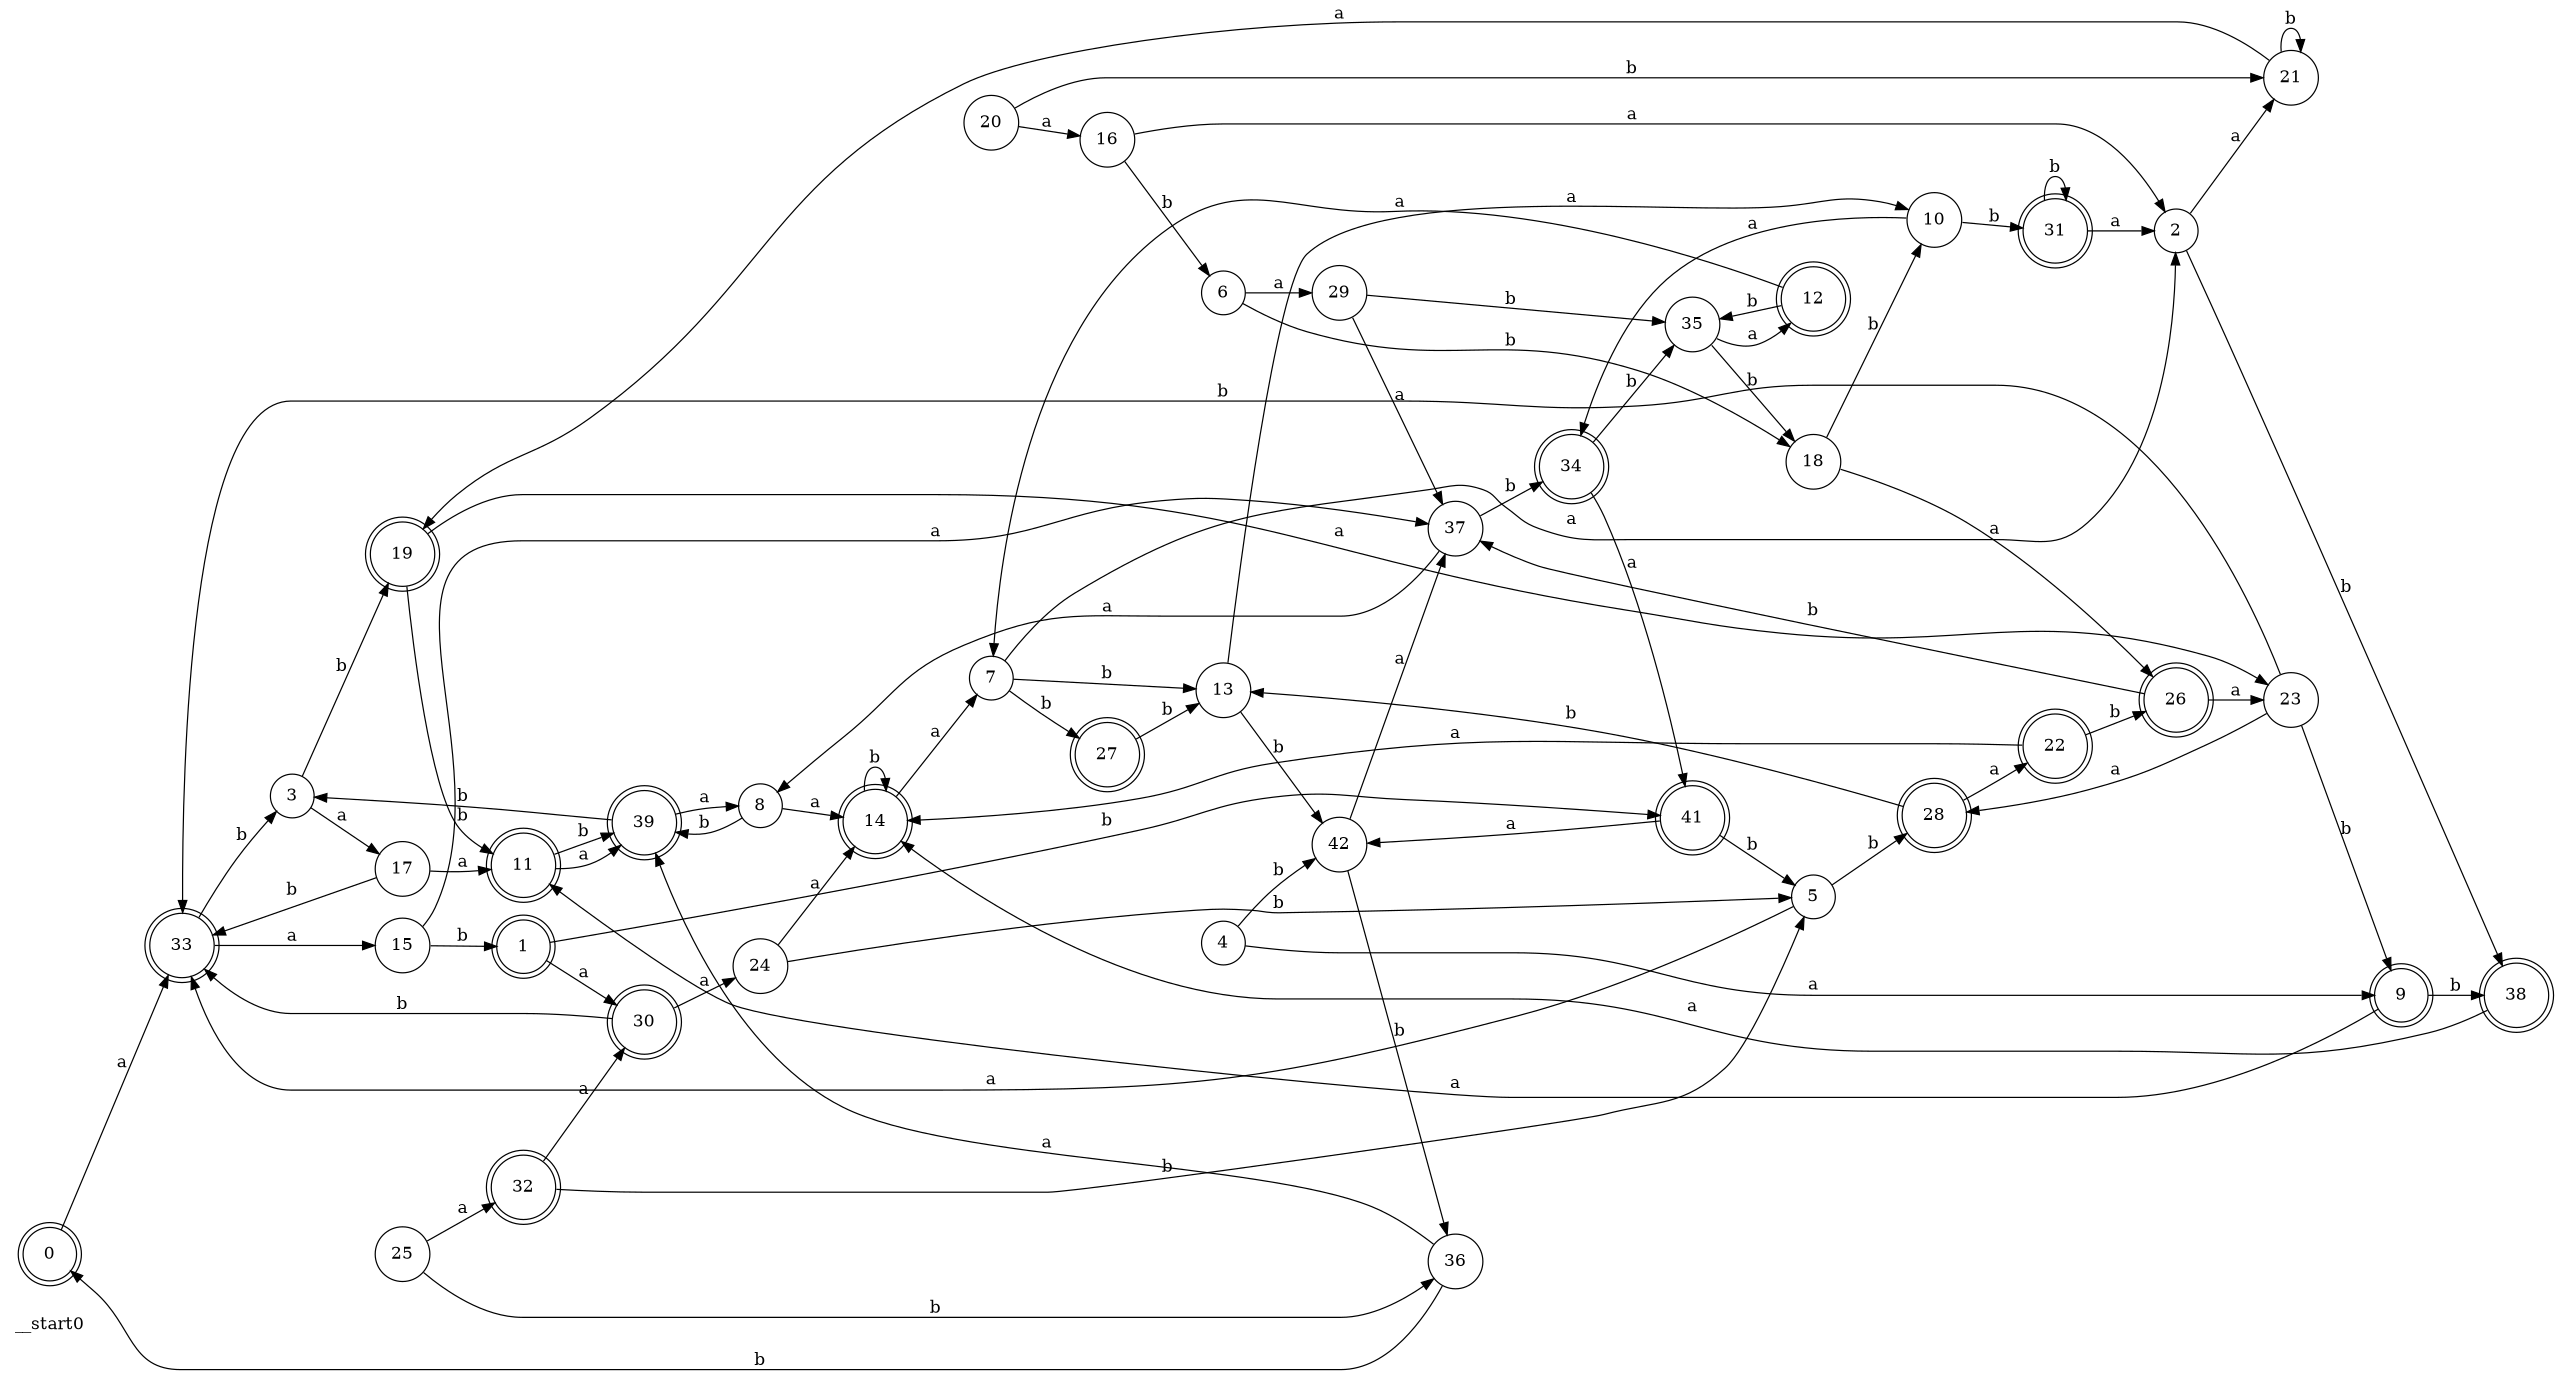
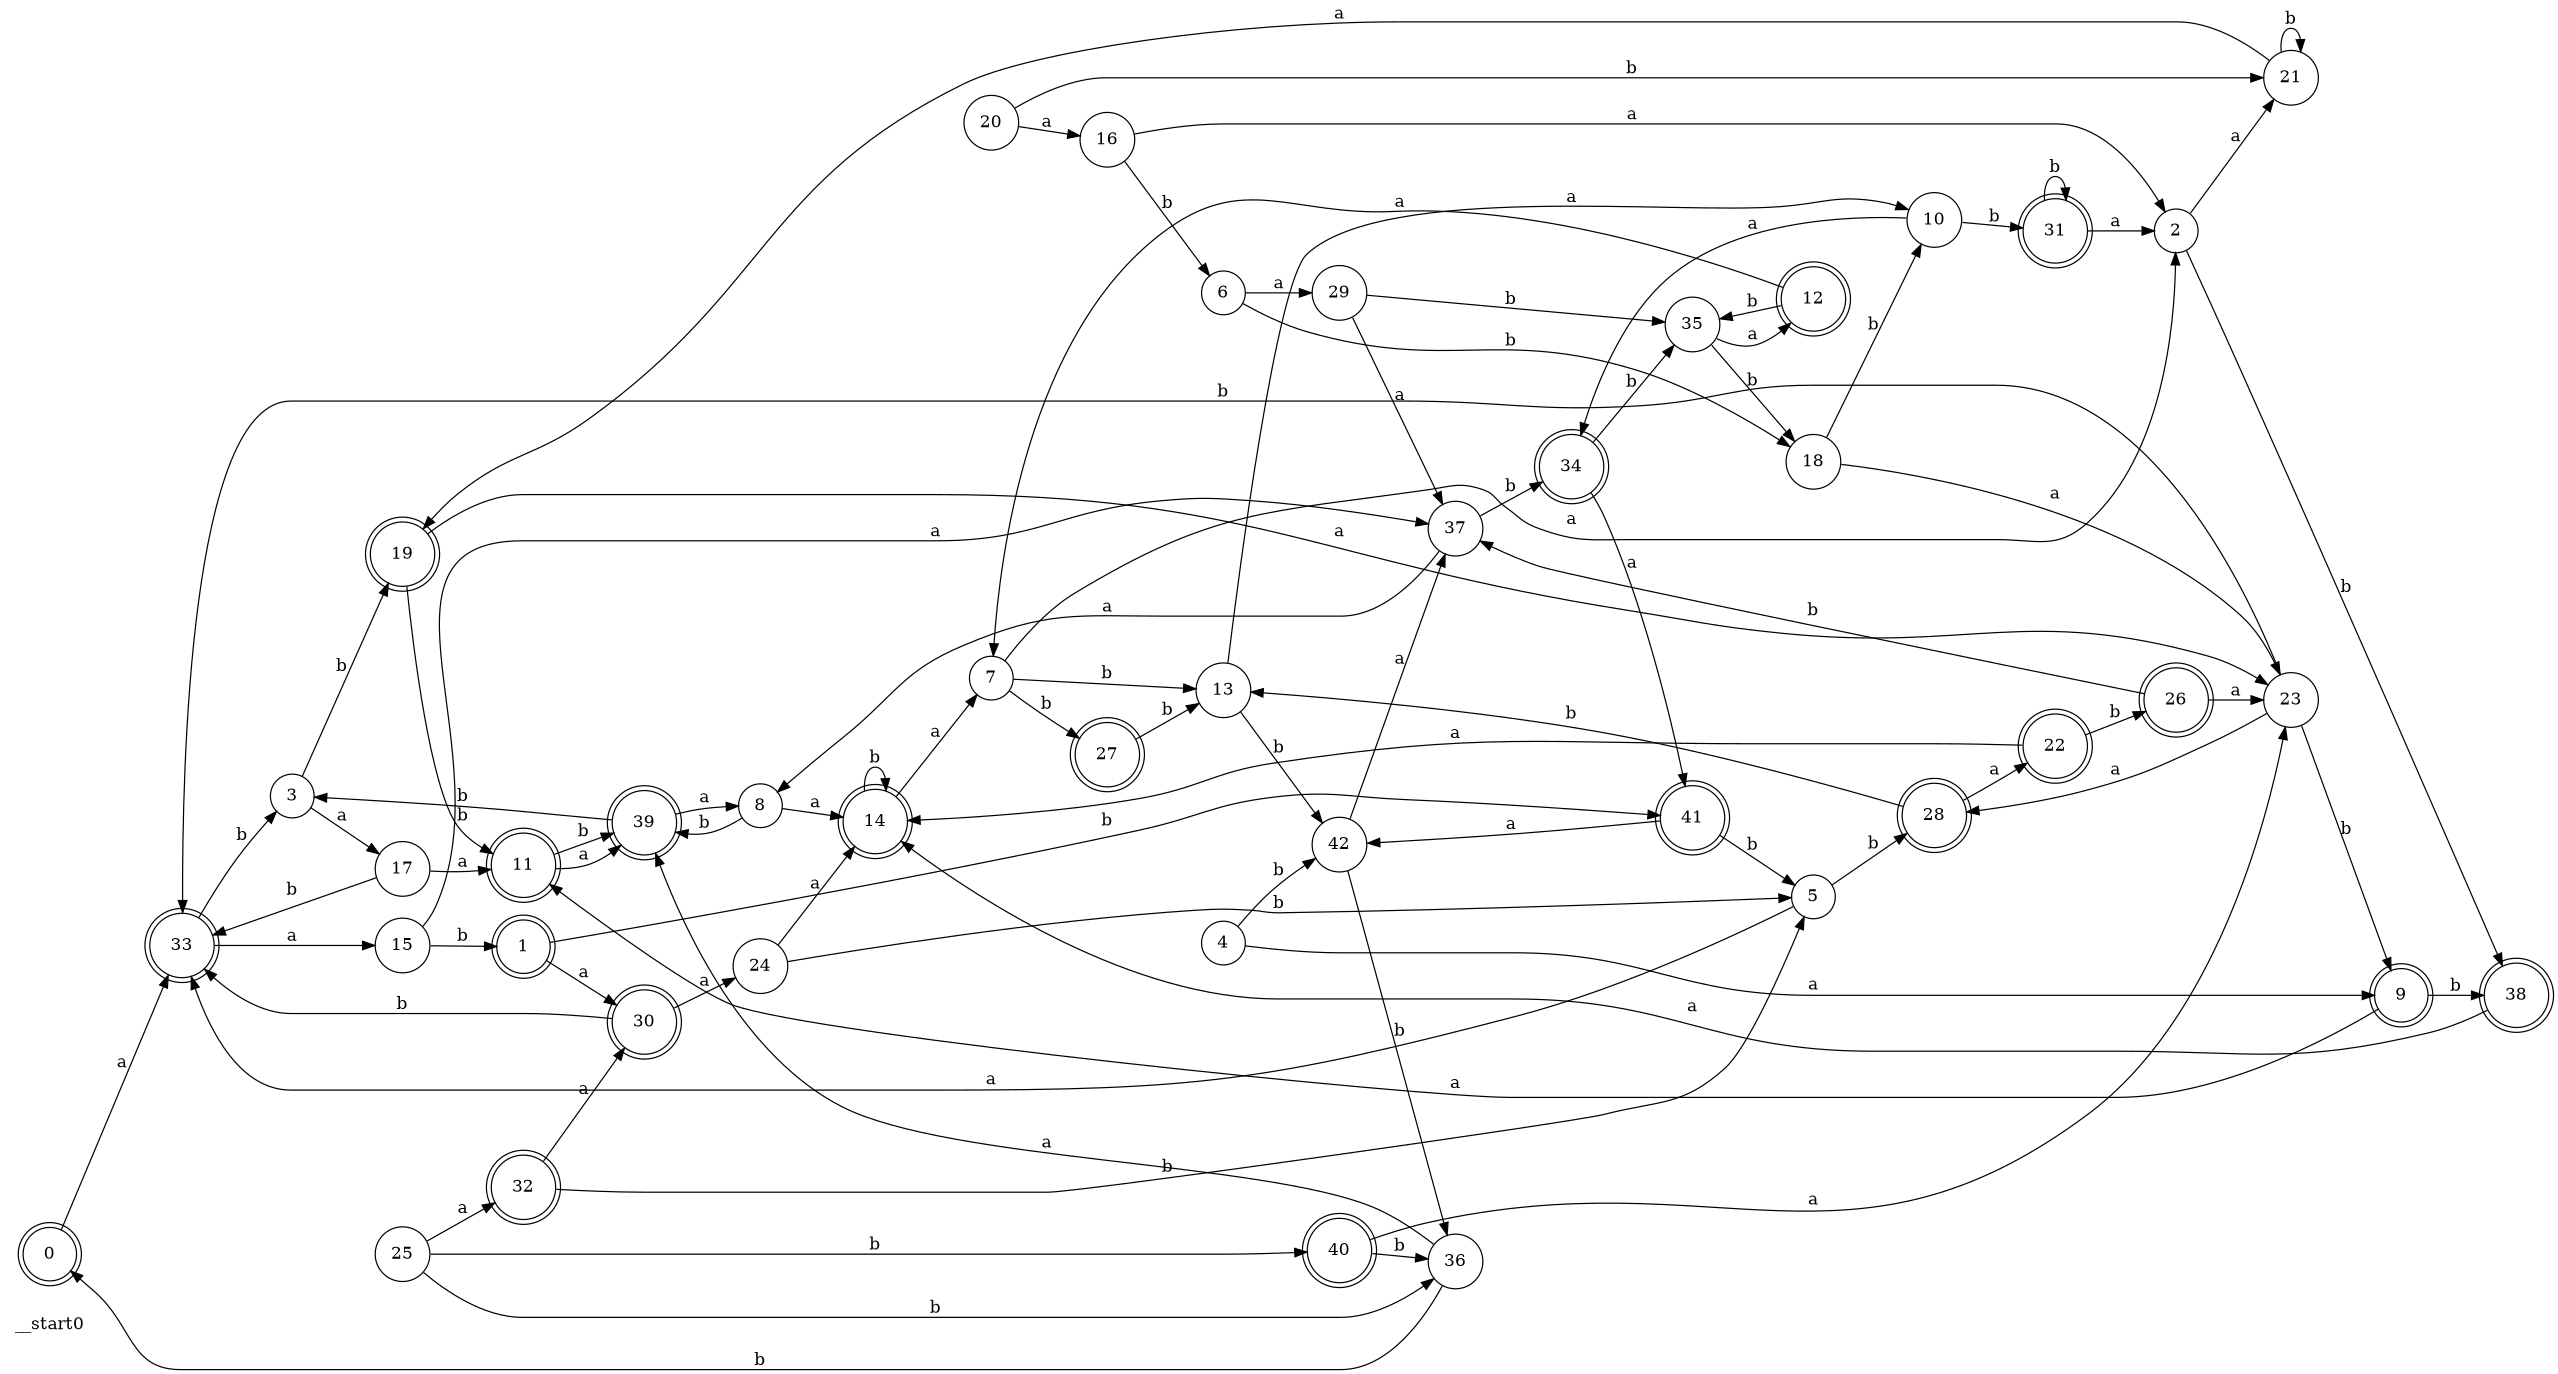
(2005, 548) -> (2068, 518)
none -> (1339, 1251)
